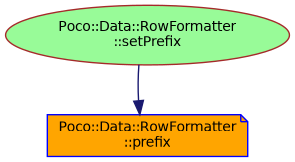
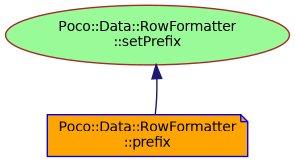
(138, 83) -> (157, 97)
